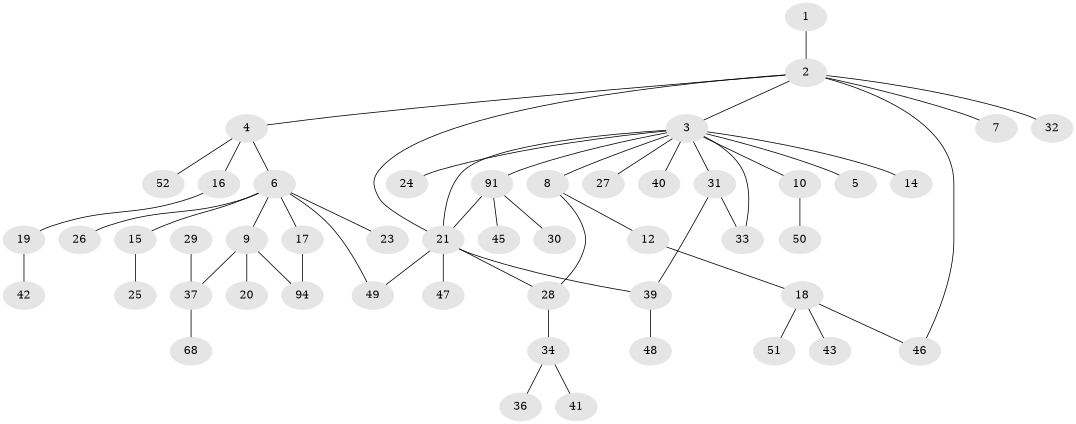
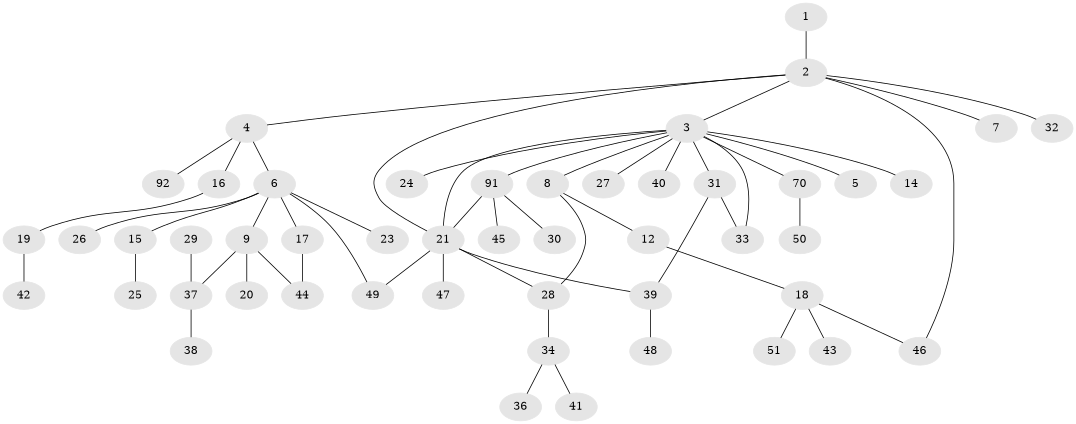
(163, 184) -> (163, 184)
(800, 184) -> (800, 184)
(302, 296) -> (302, 296)
(191, 351) -> (191, 351)
